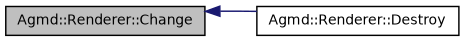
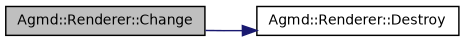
(239, 11) -> (224, 31)
